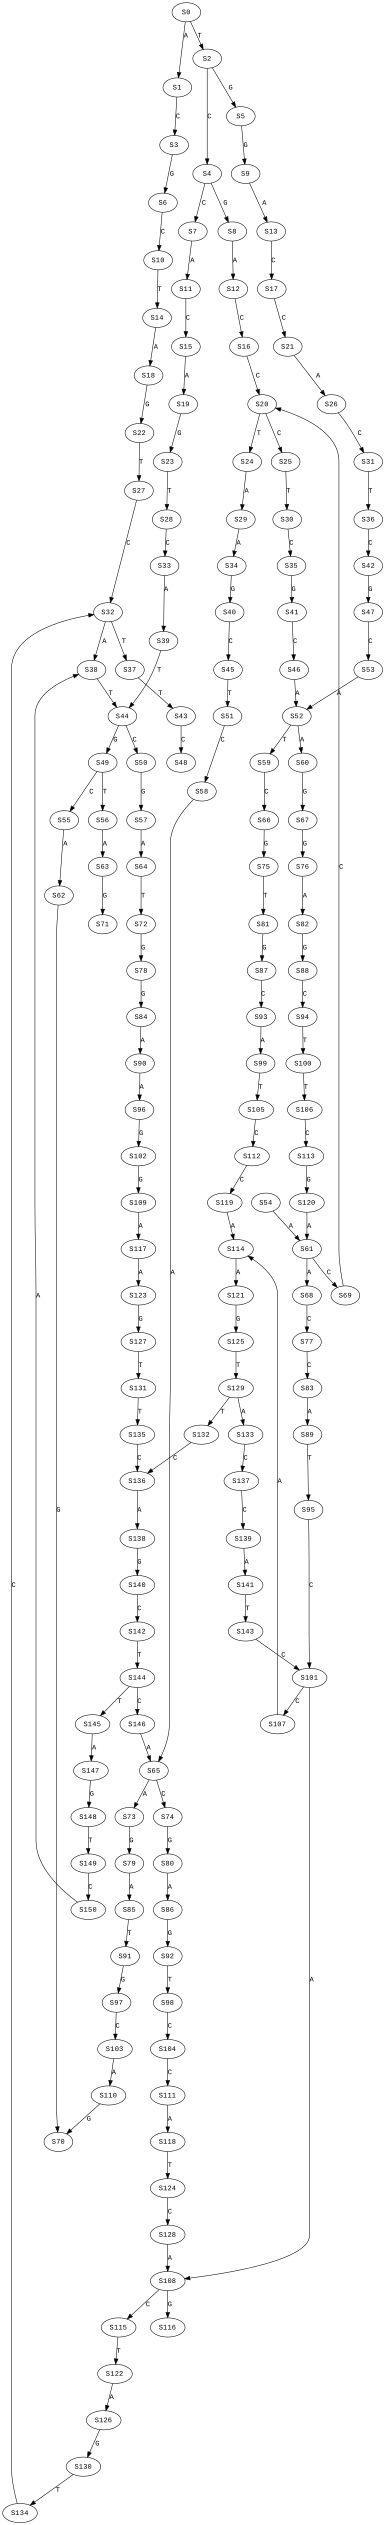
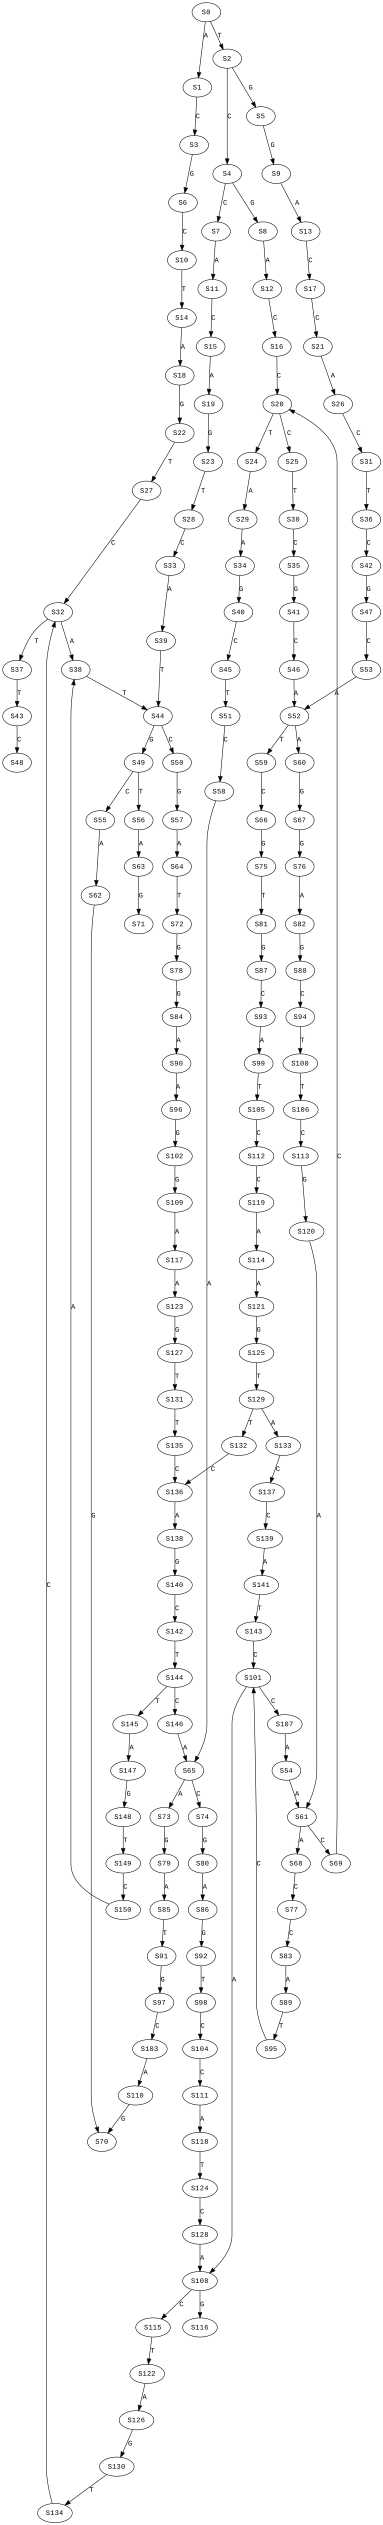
(278, 1482) -> (286, 1745)
